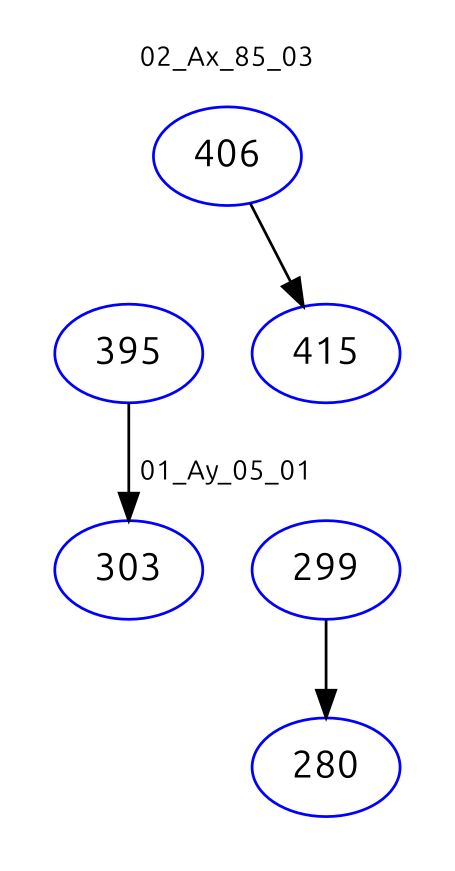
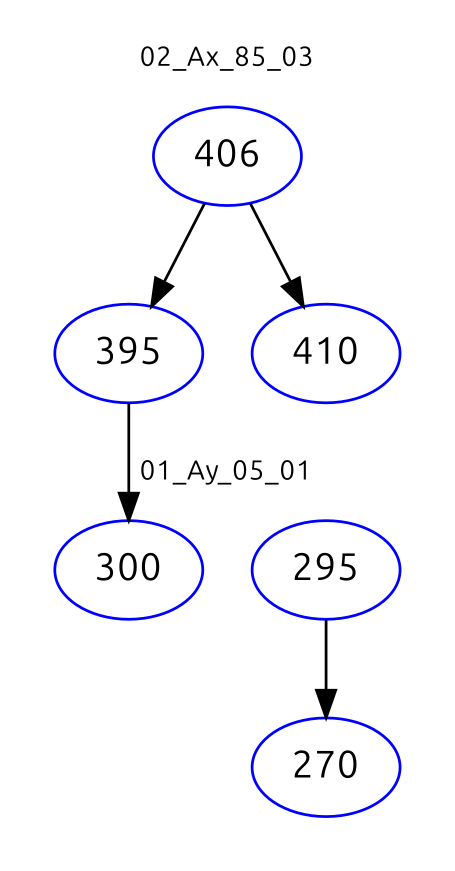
none -> (184, 243)
(326, 353) -> (326, 353)
(129, 570) -> (129, 570)
(326, 570) -> (326, 570)
(326, 767) -> (326, 767)
